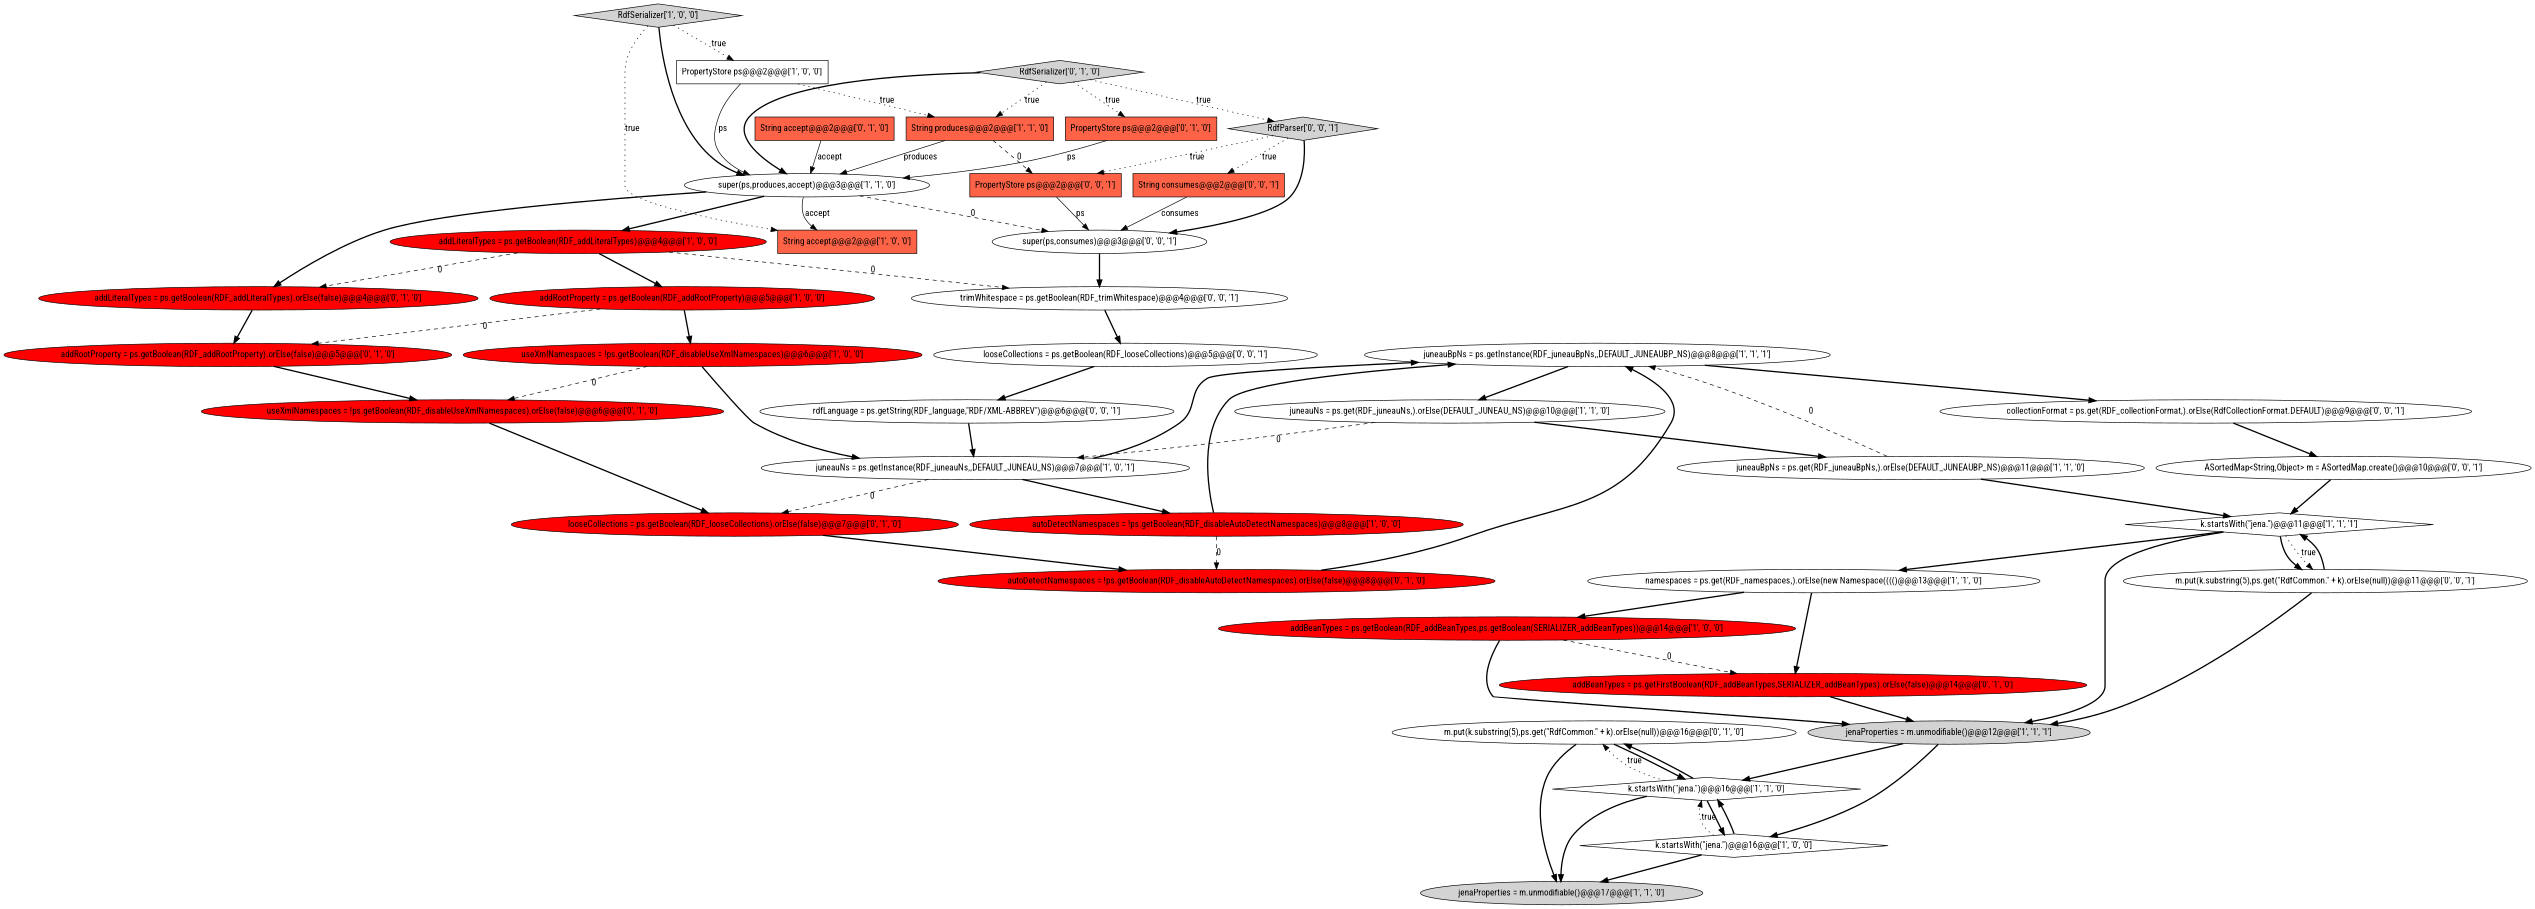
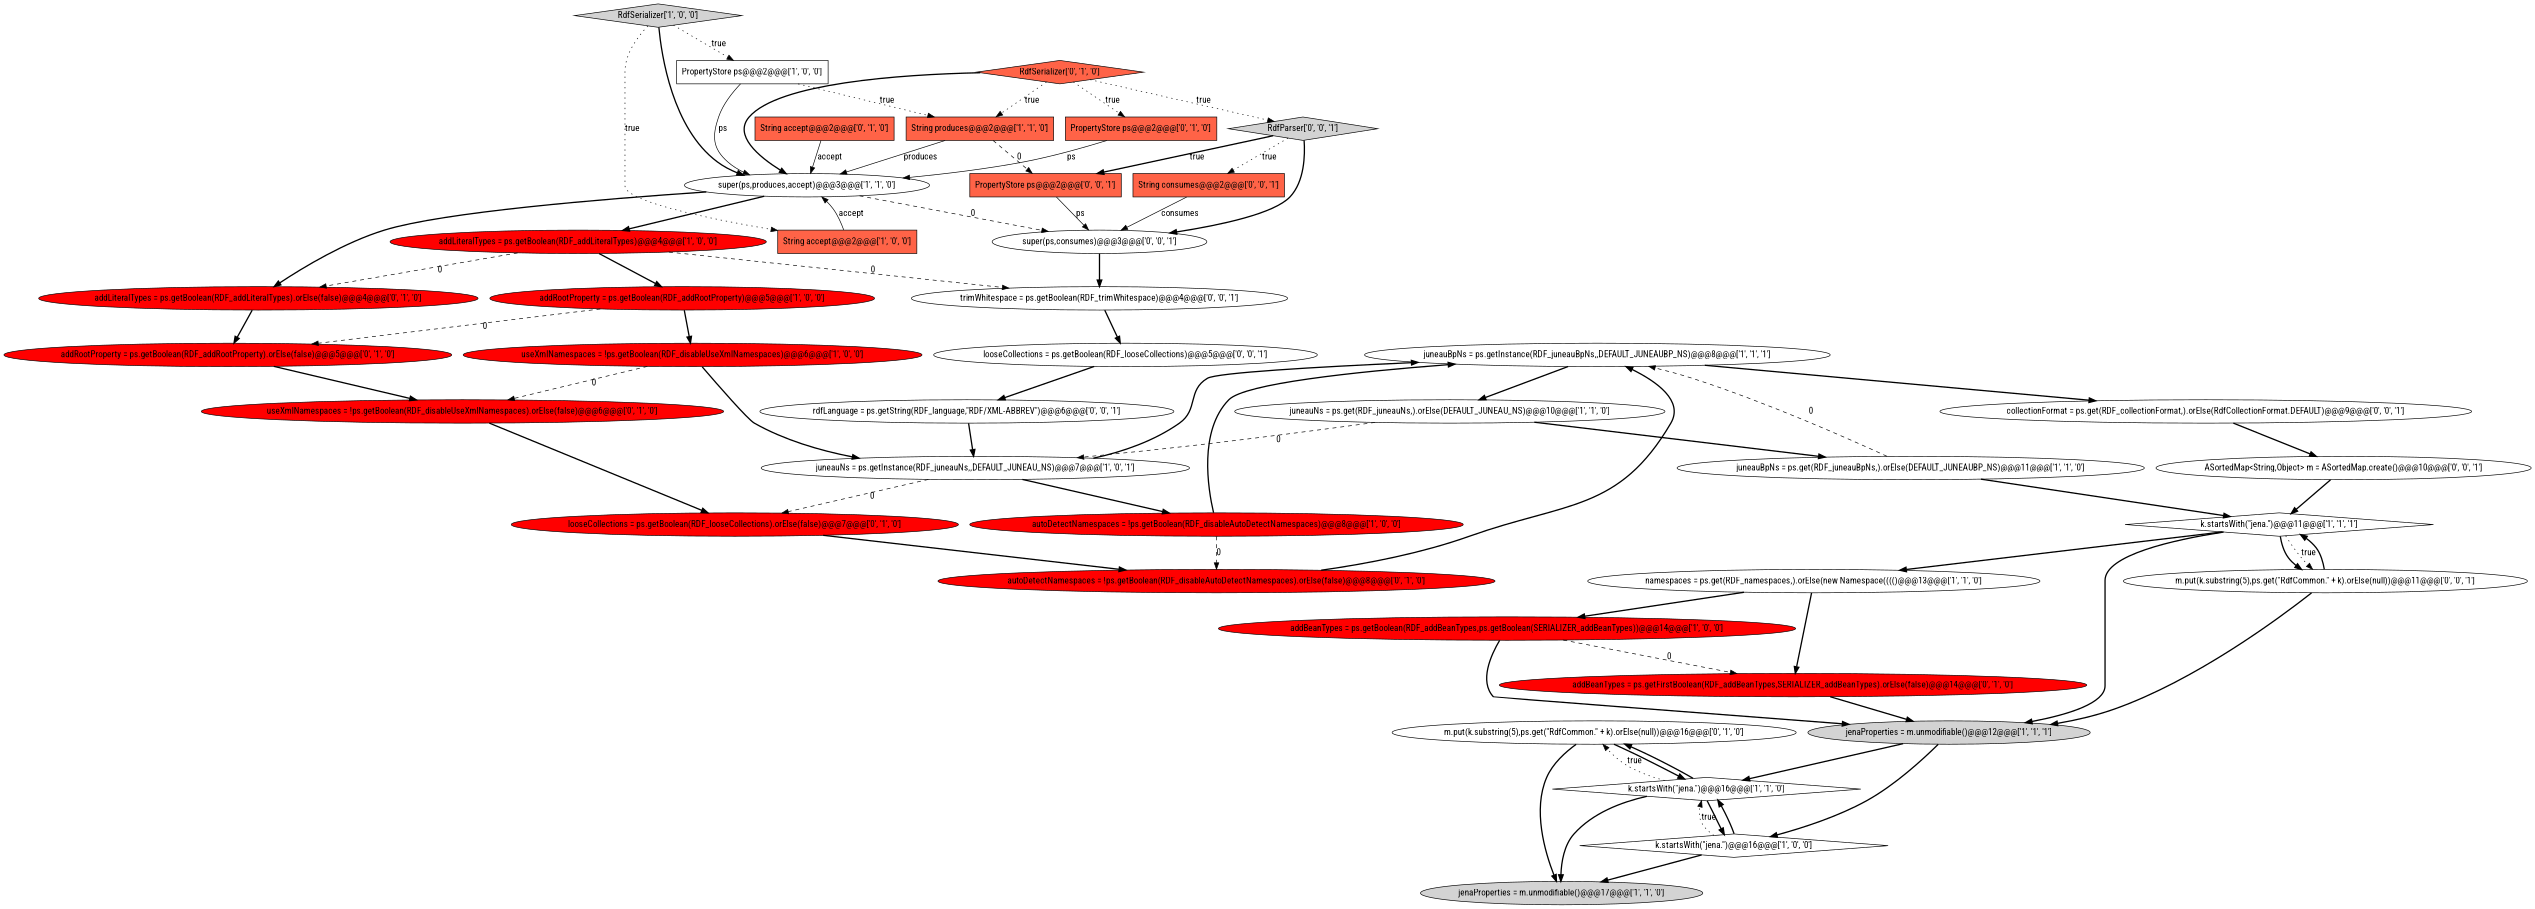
(1060, 72) -> (1060, 72)
(1188, 154) -> (1188, 154)
(803, 213) -> (837, 215)
